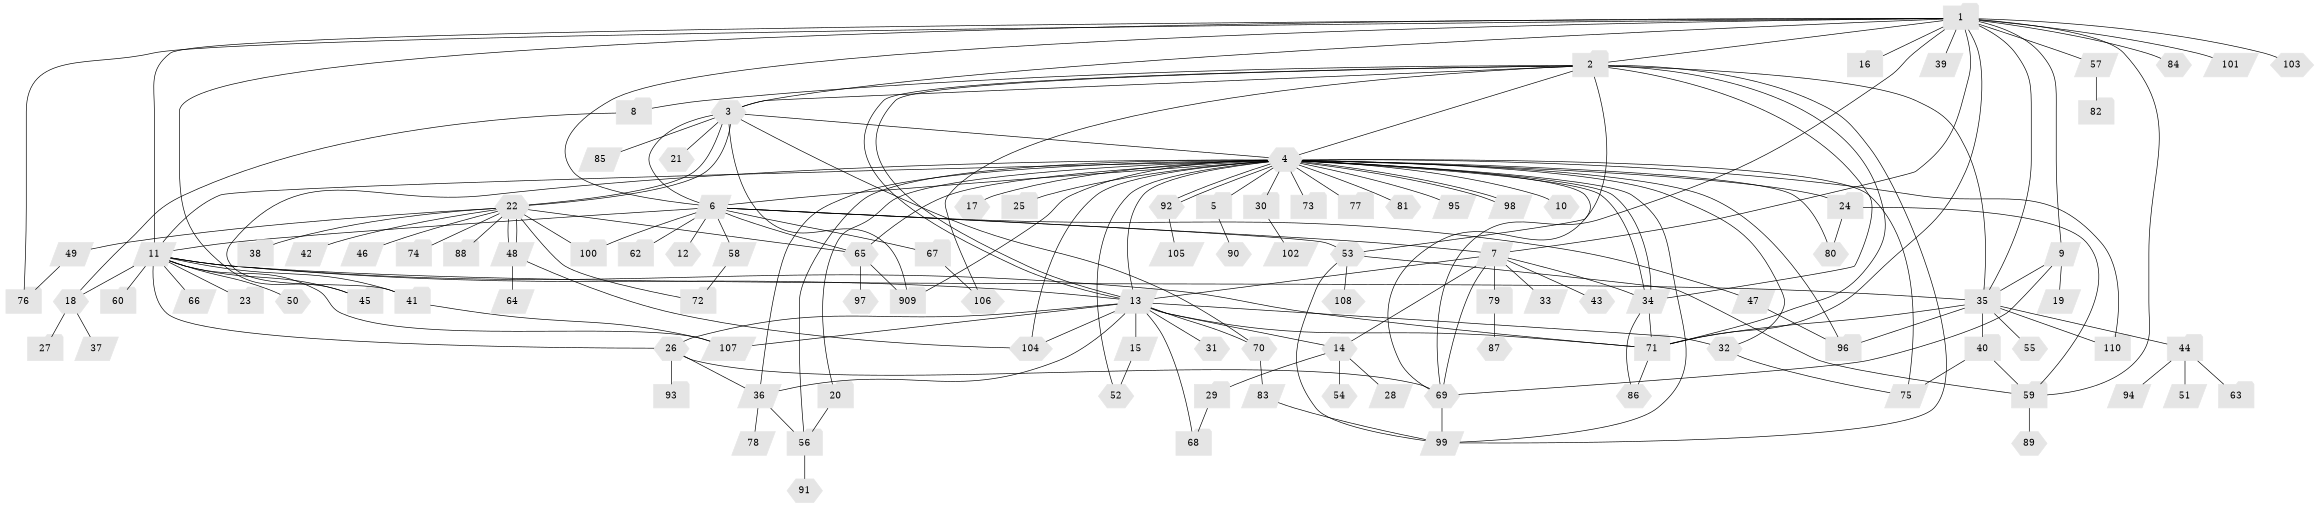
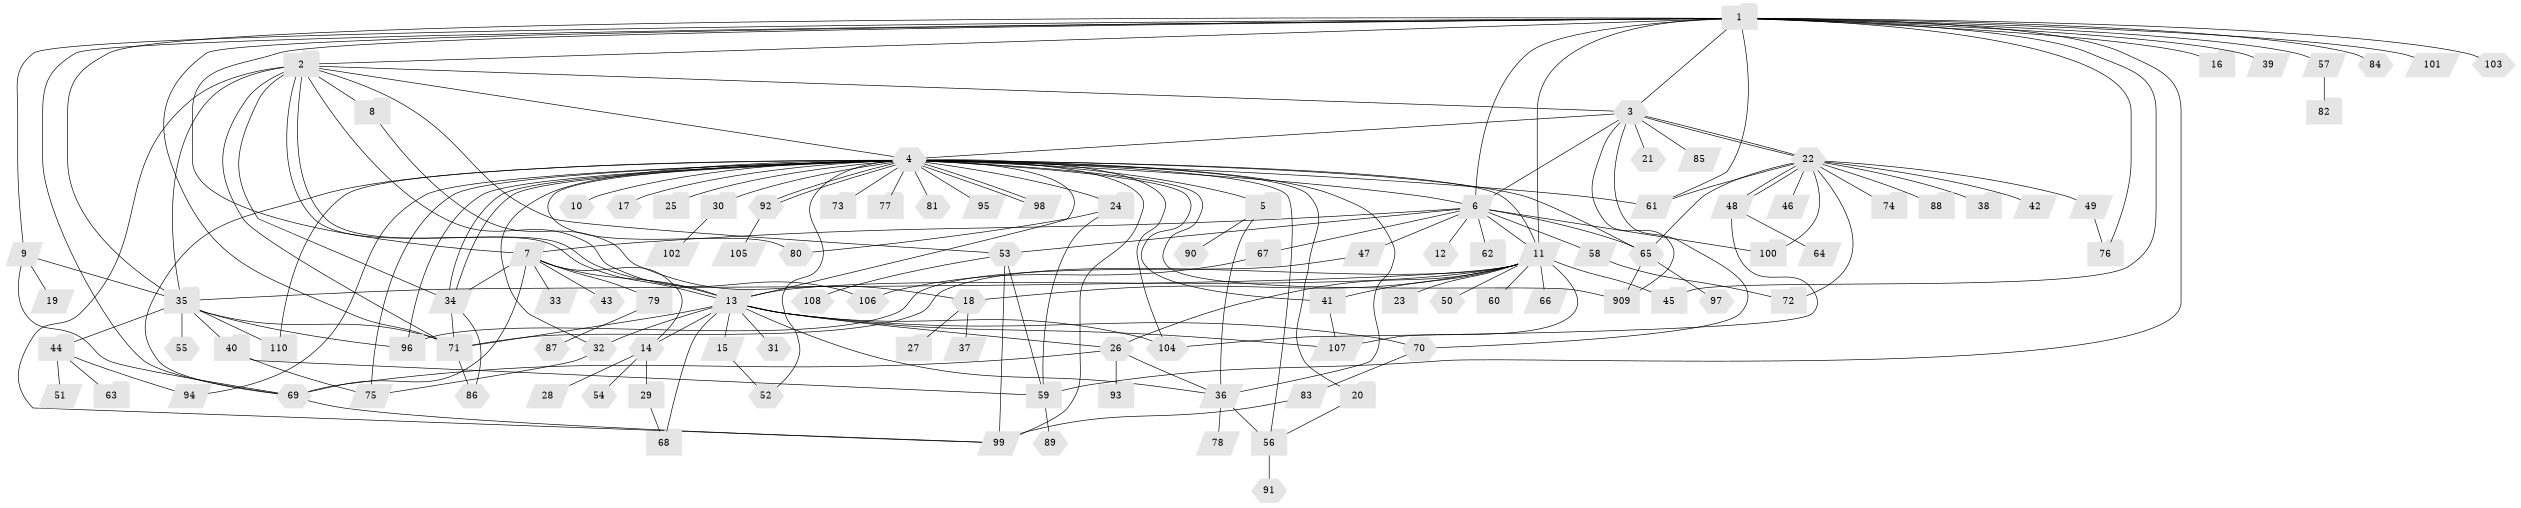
none -> (464, 186)
none -> (1652, 207)
none -> (1226, 299)
